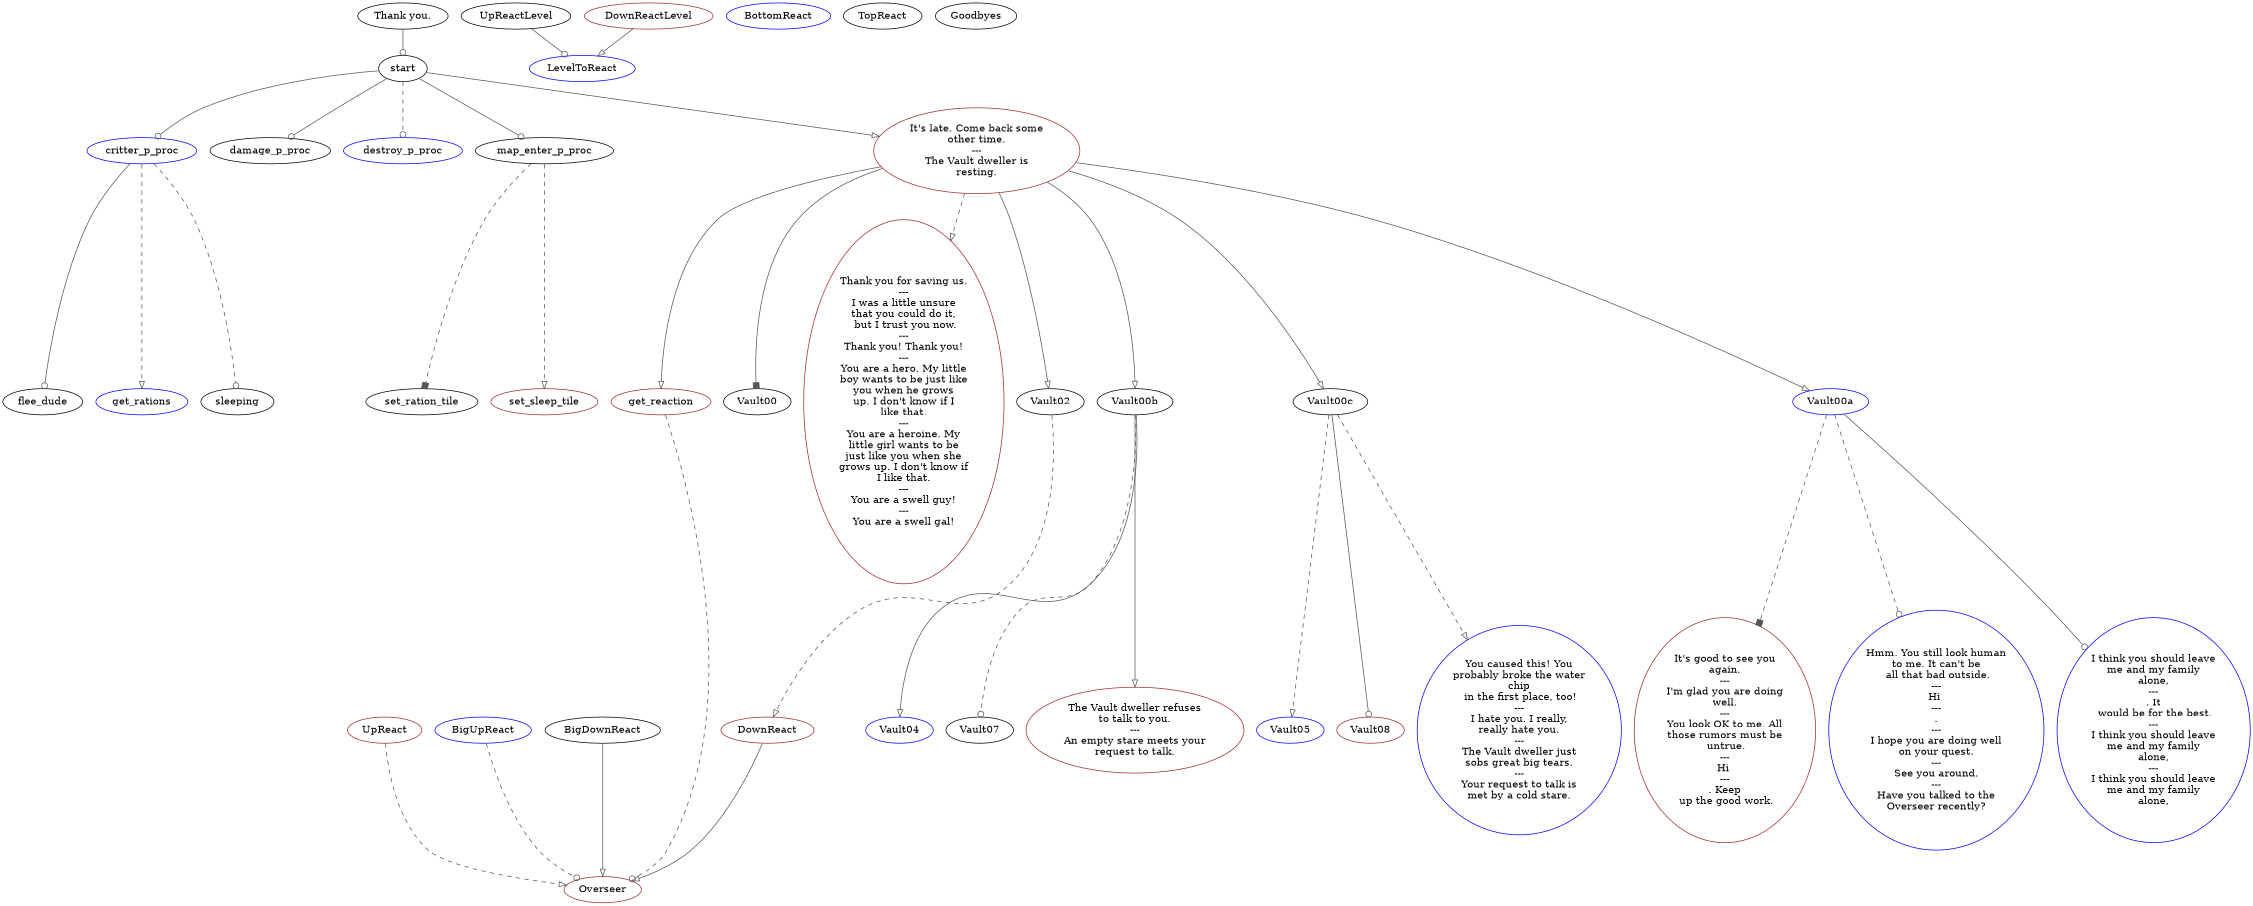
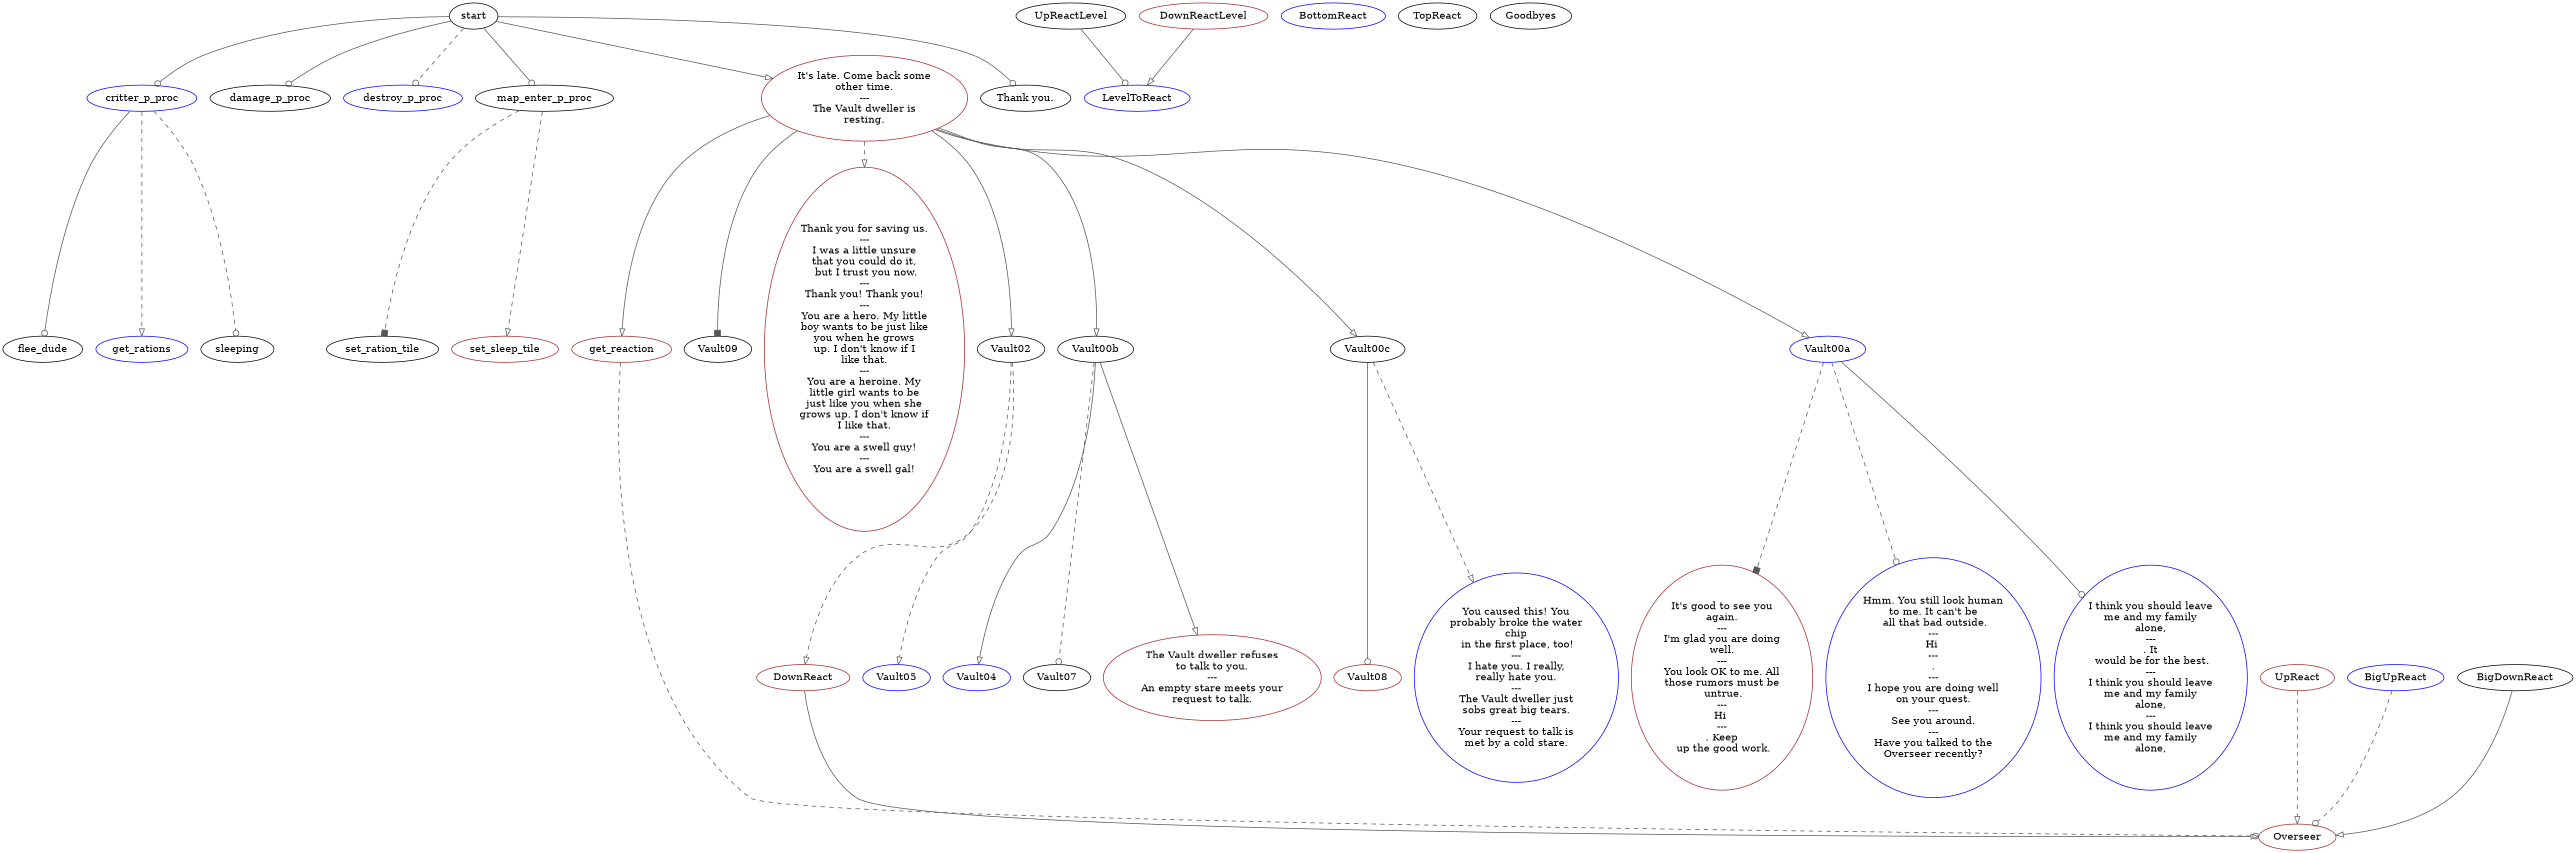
(403, 39) -> (760, 25)
(757, 402) -> (718, 349)
(1311, 562) -> (984, 506)
